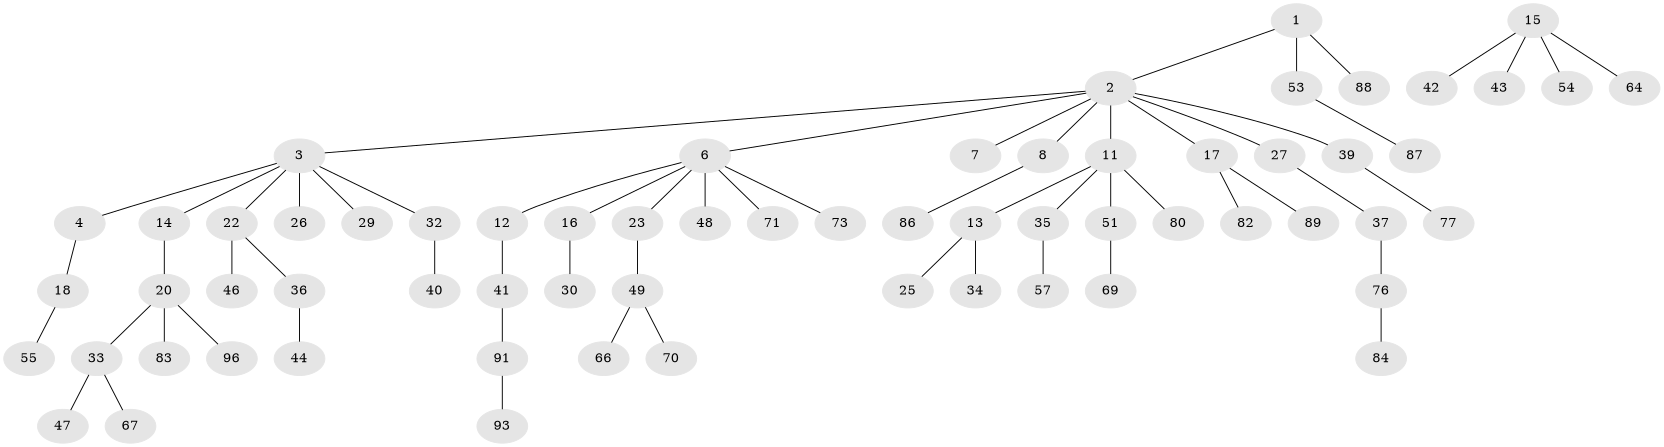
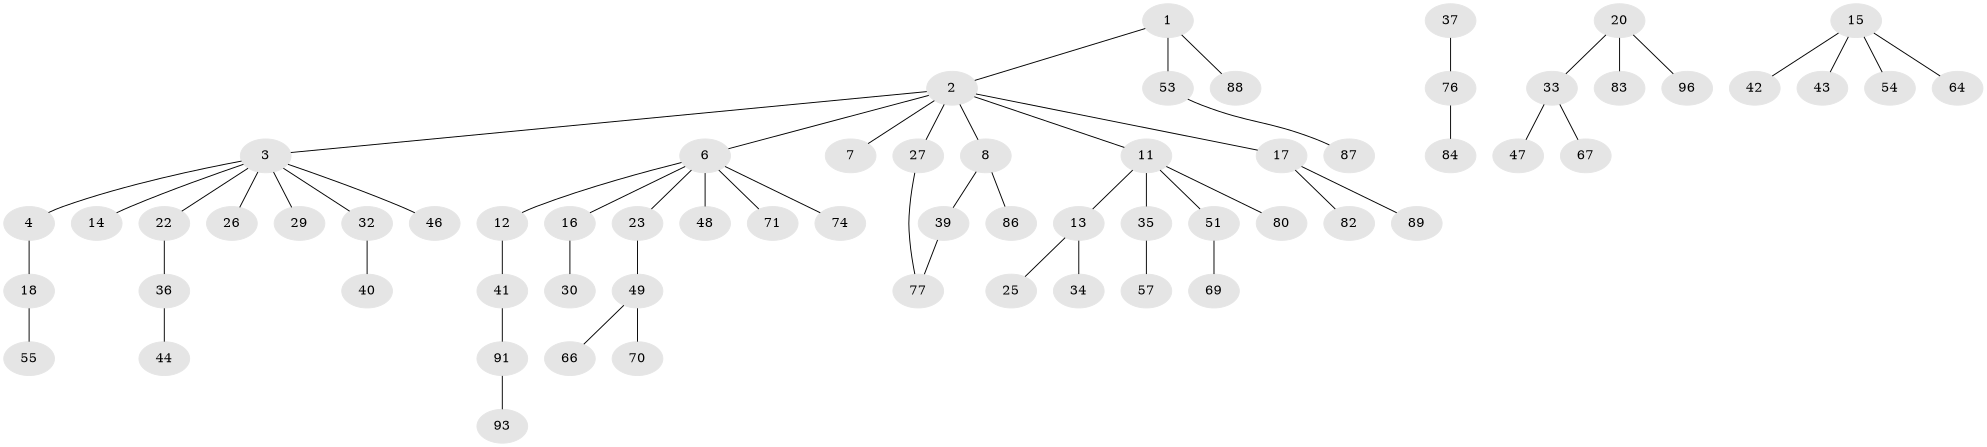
(1233, 115) -> (965, 190)
(1331, 190) -> (909, 223)
(840, 223) -> (840, 223)
(164, 257) -> none
(232, 257) -> (352, 187)
